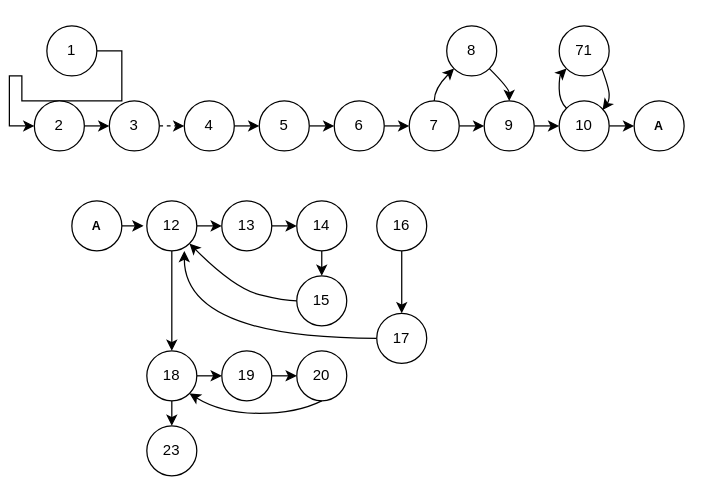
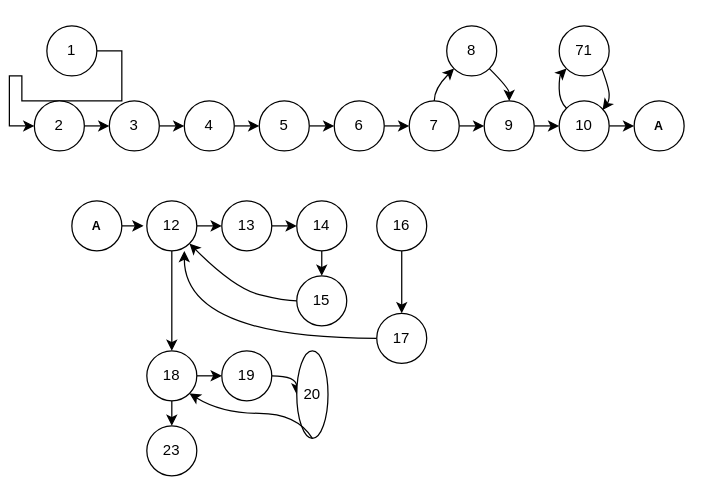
(168, 126) -> (168, 126)
(322, 376) -> (313, 394)
